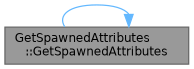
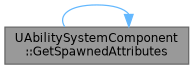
(97, 46) -> (97, 46)
